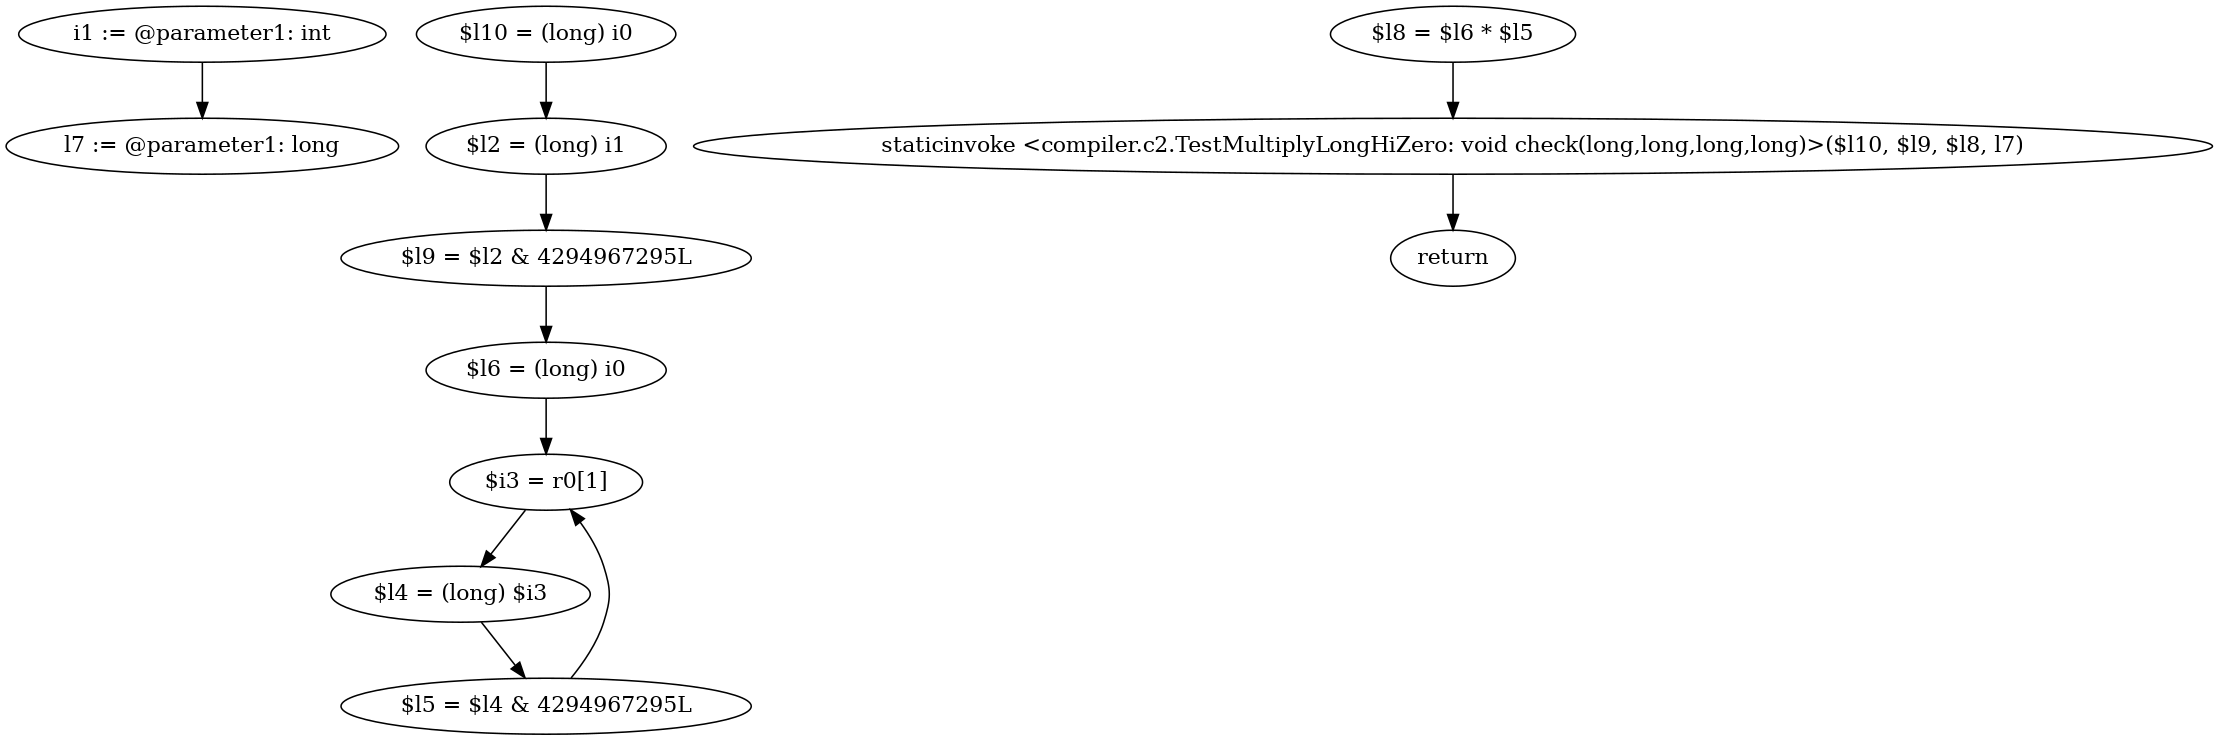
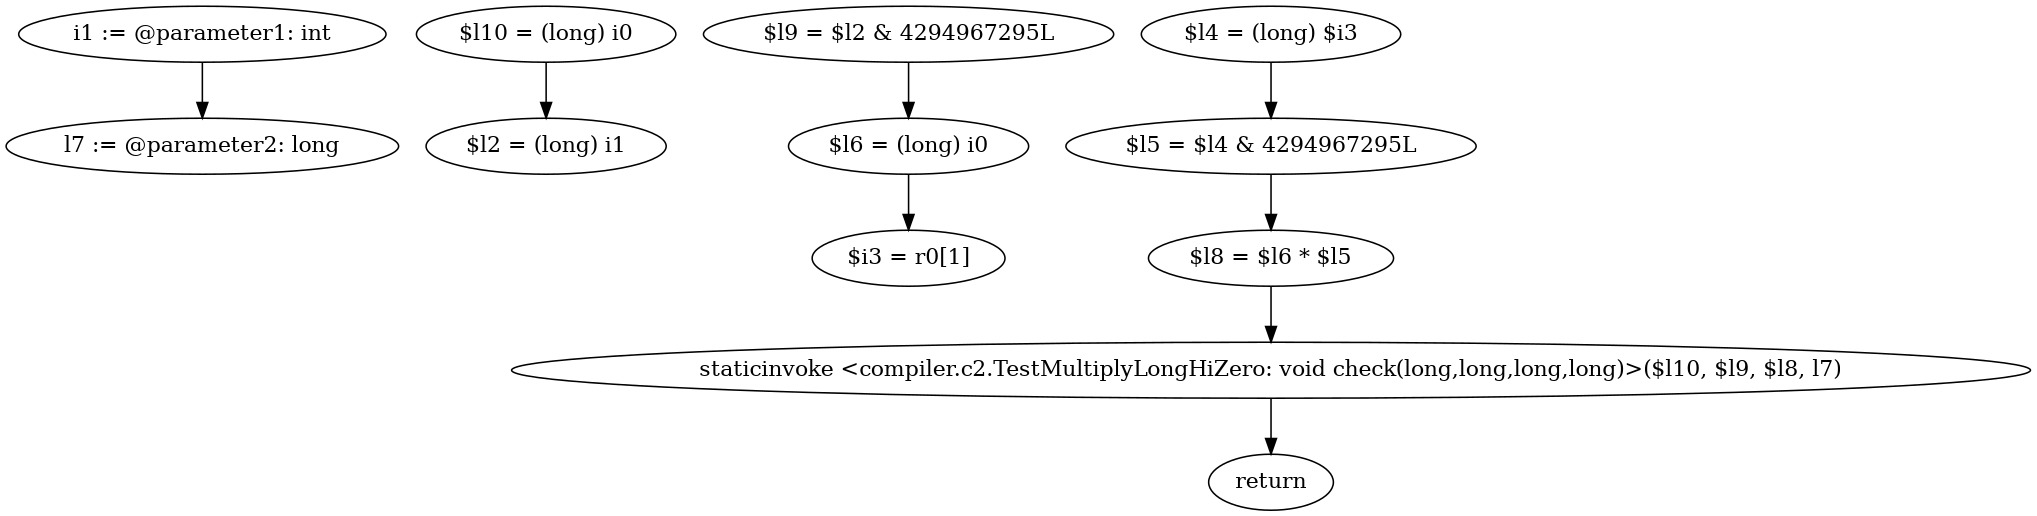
(202, 146) -> (202, 146)
(546, 195) -> none
(508, 532) -> none
(609, 602) -> (1271, 195)
